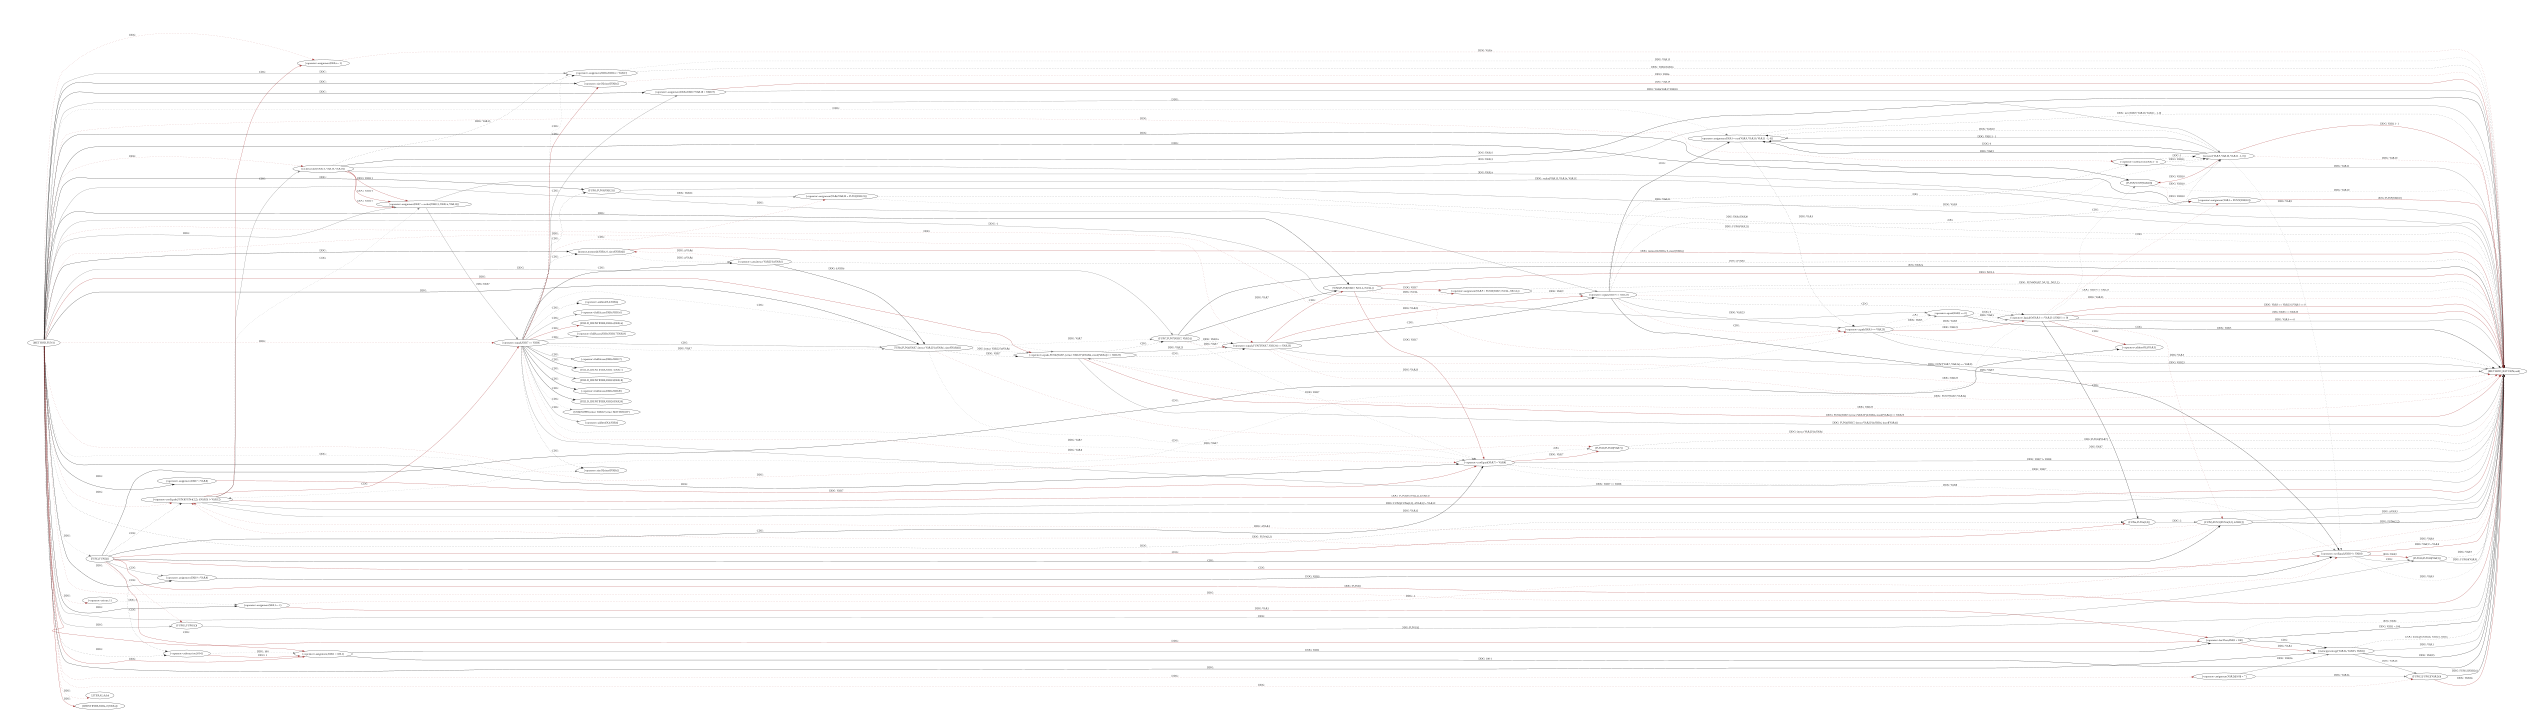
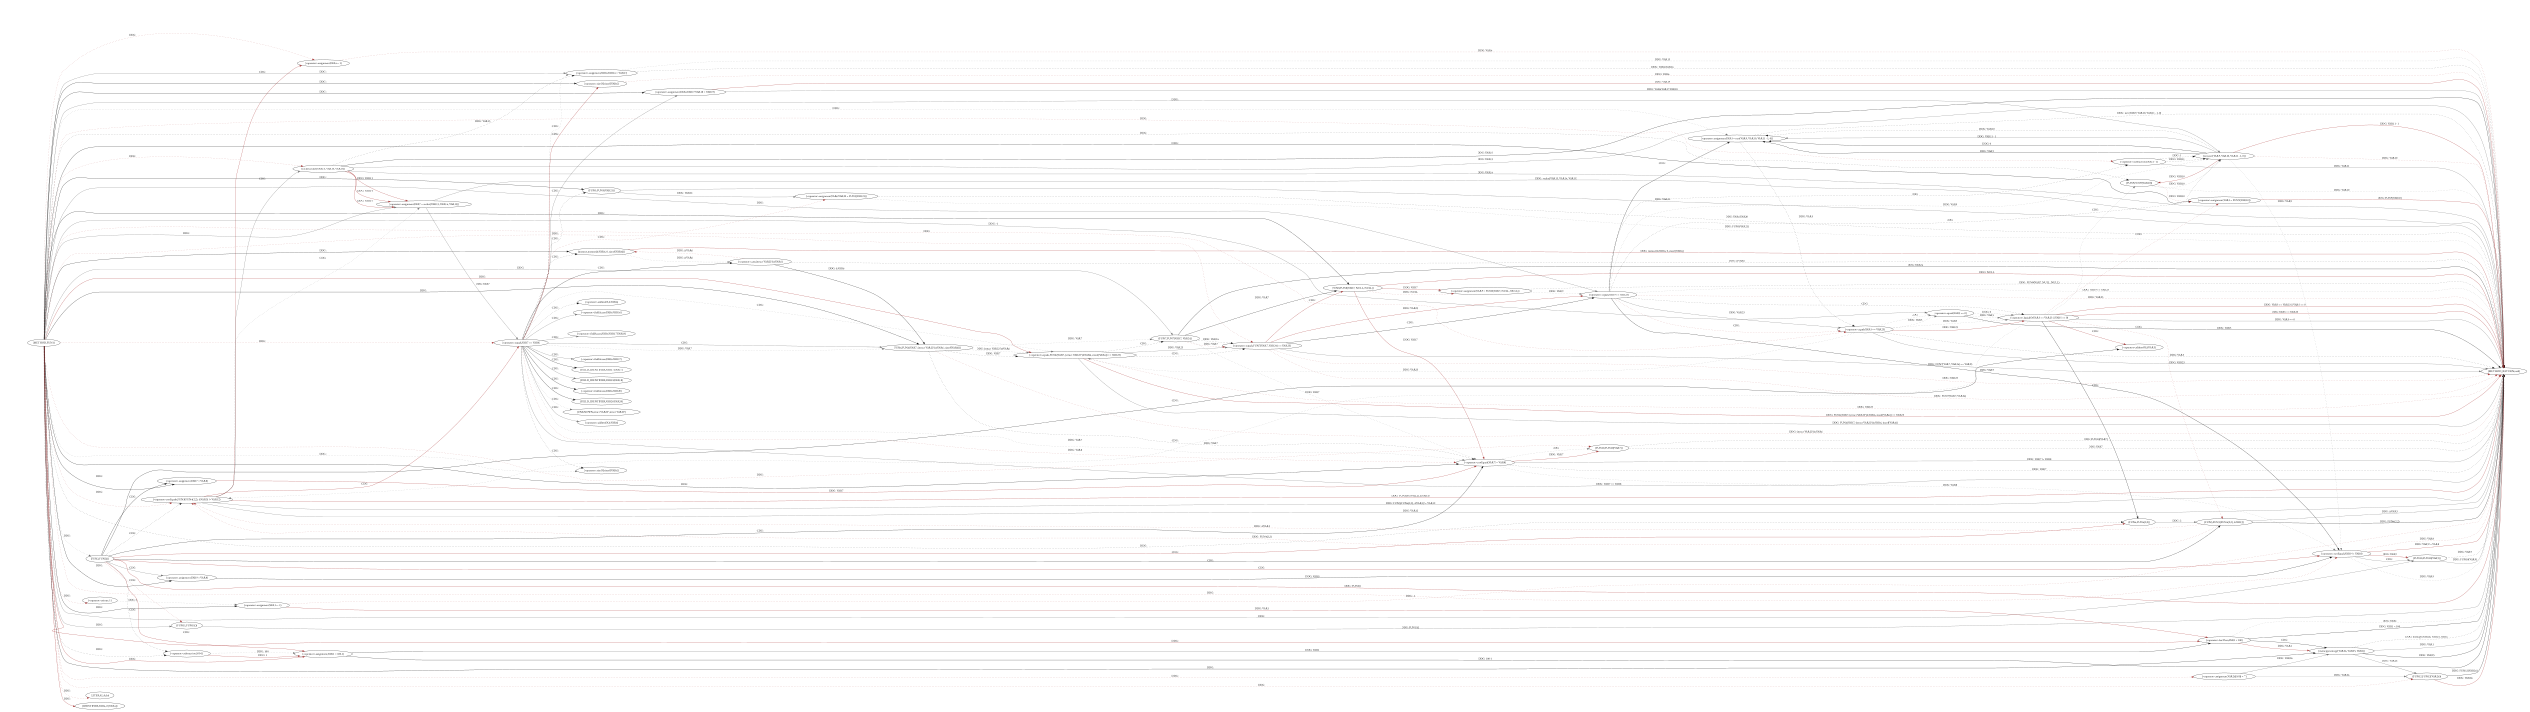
(1000, 134) -> (1000, 134)
(602, 323) -> none
(602, 412) -> (602, 412)
(1181, 443) -> (1181, 443)
none -> (126, 509)
